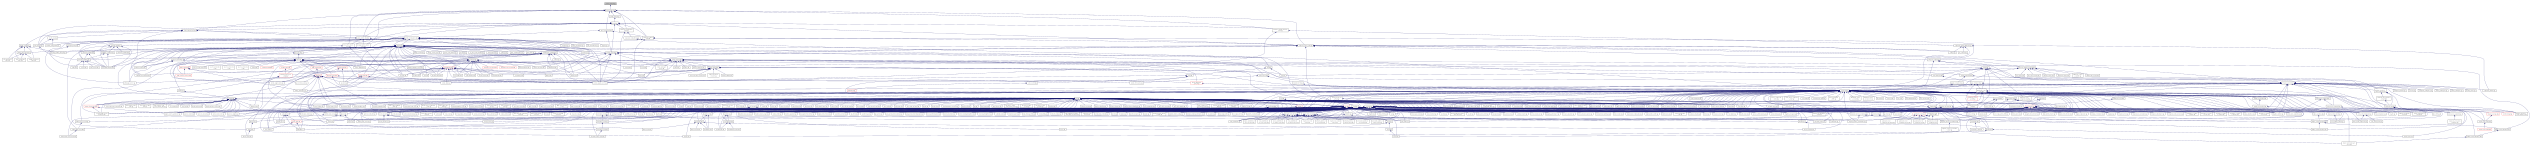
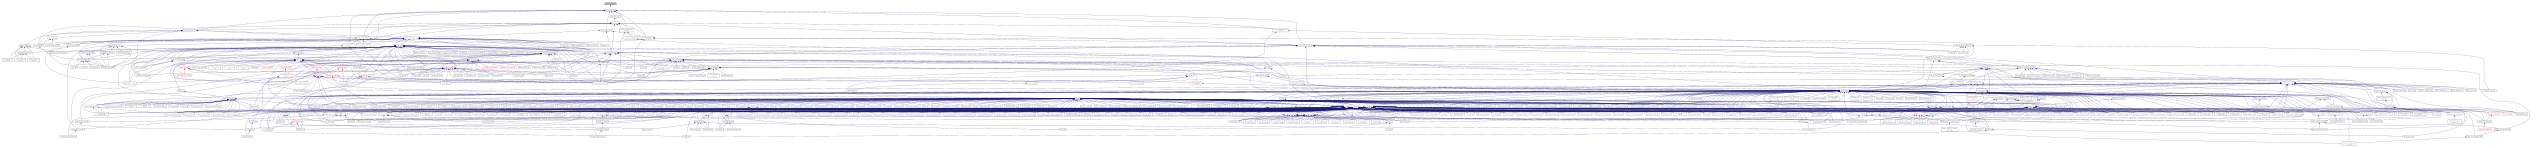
(1396, 136) -> none
